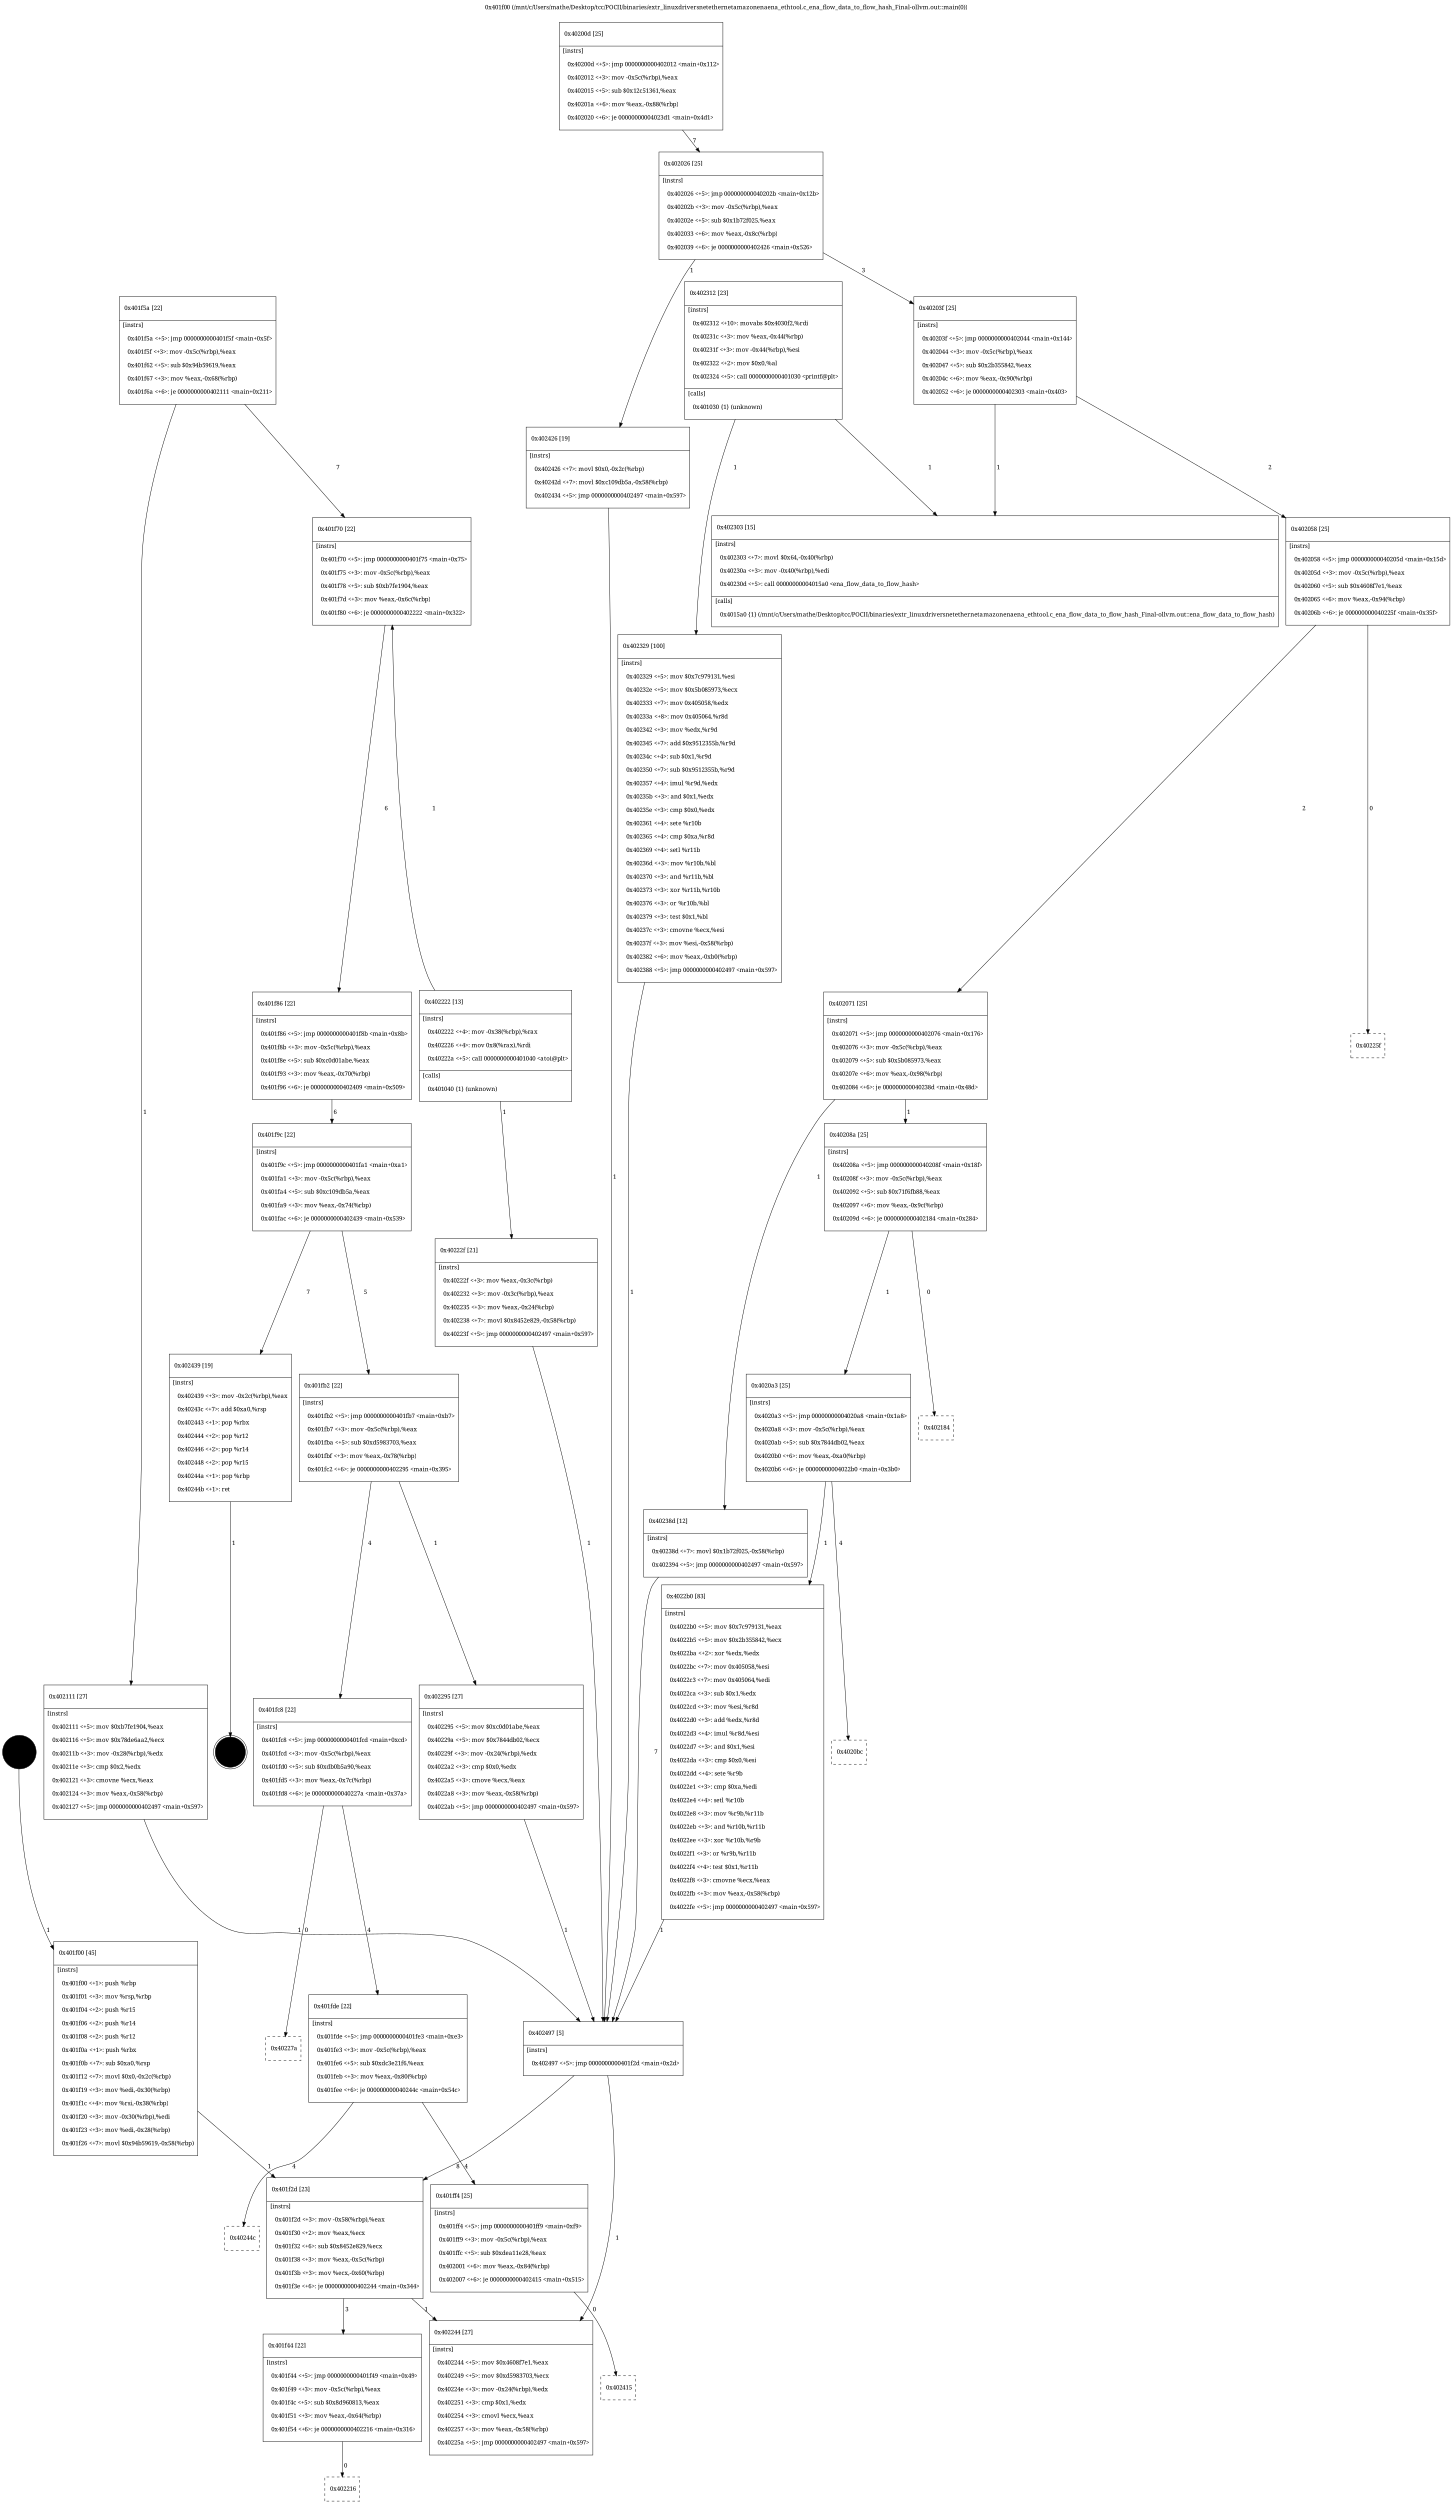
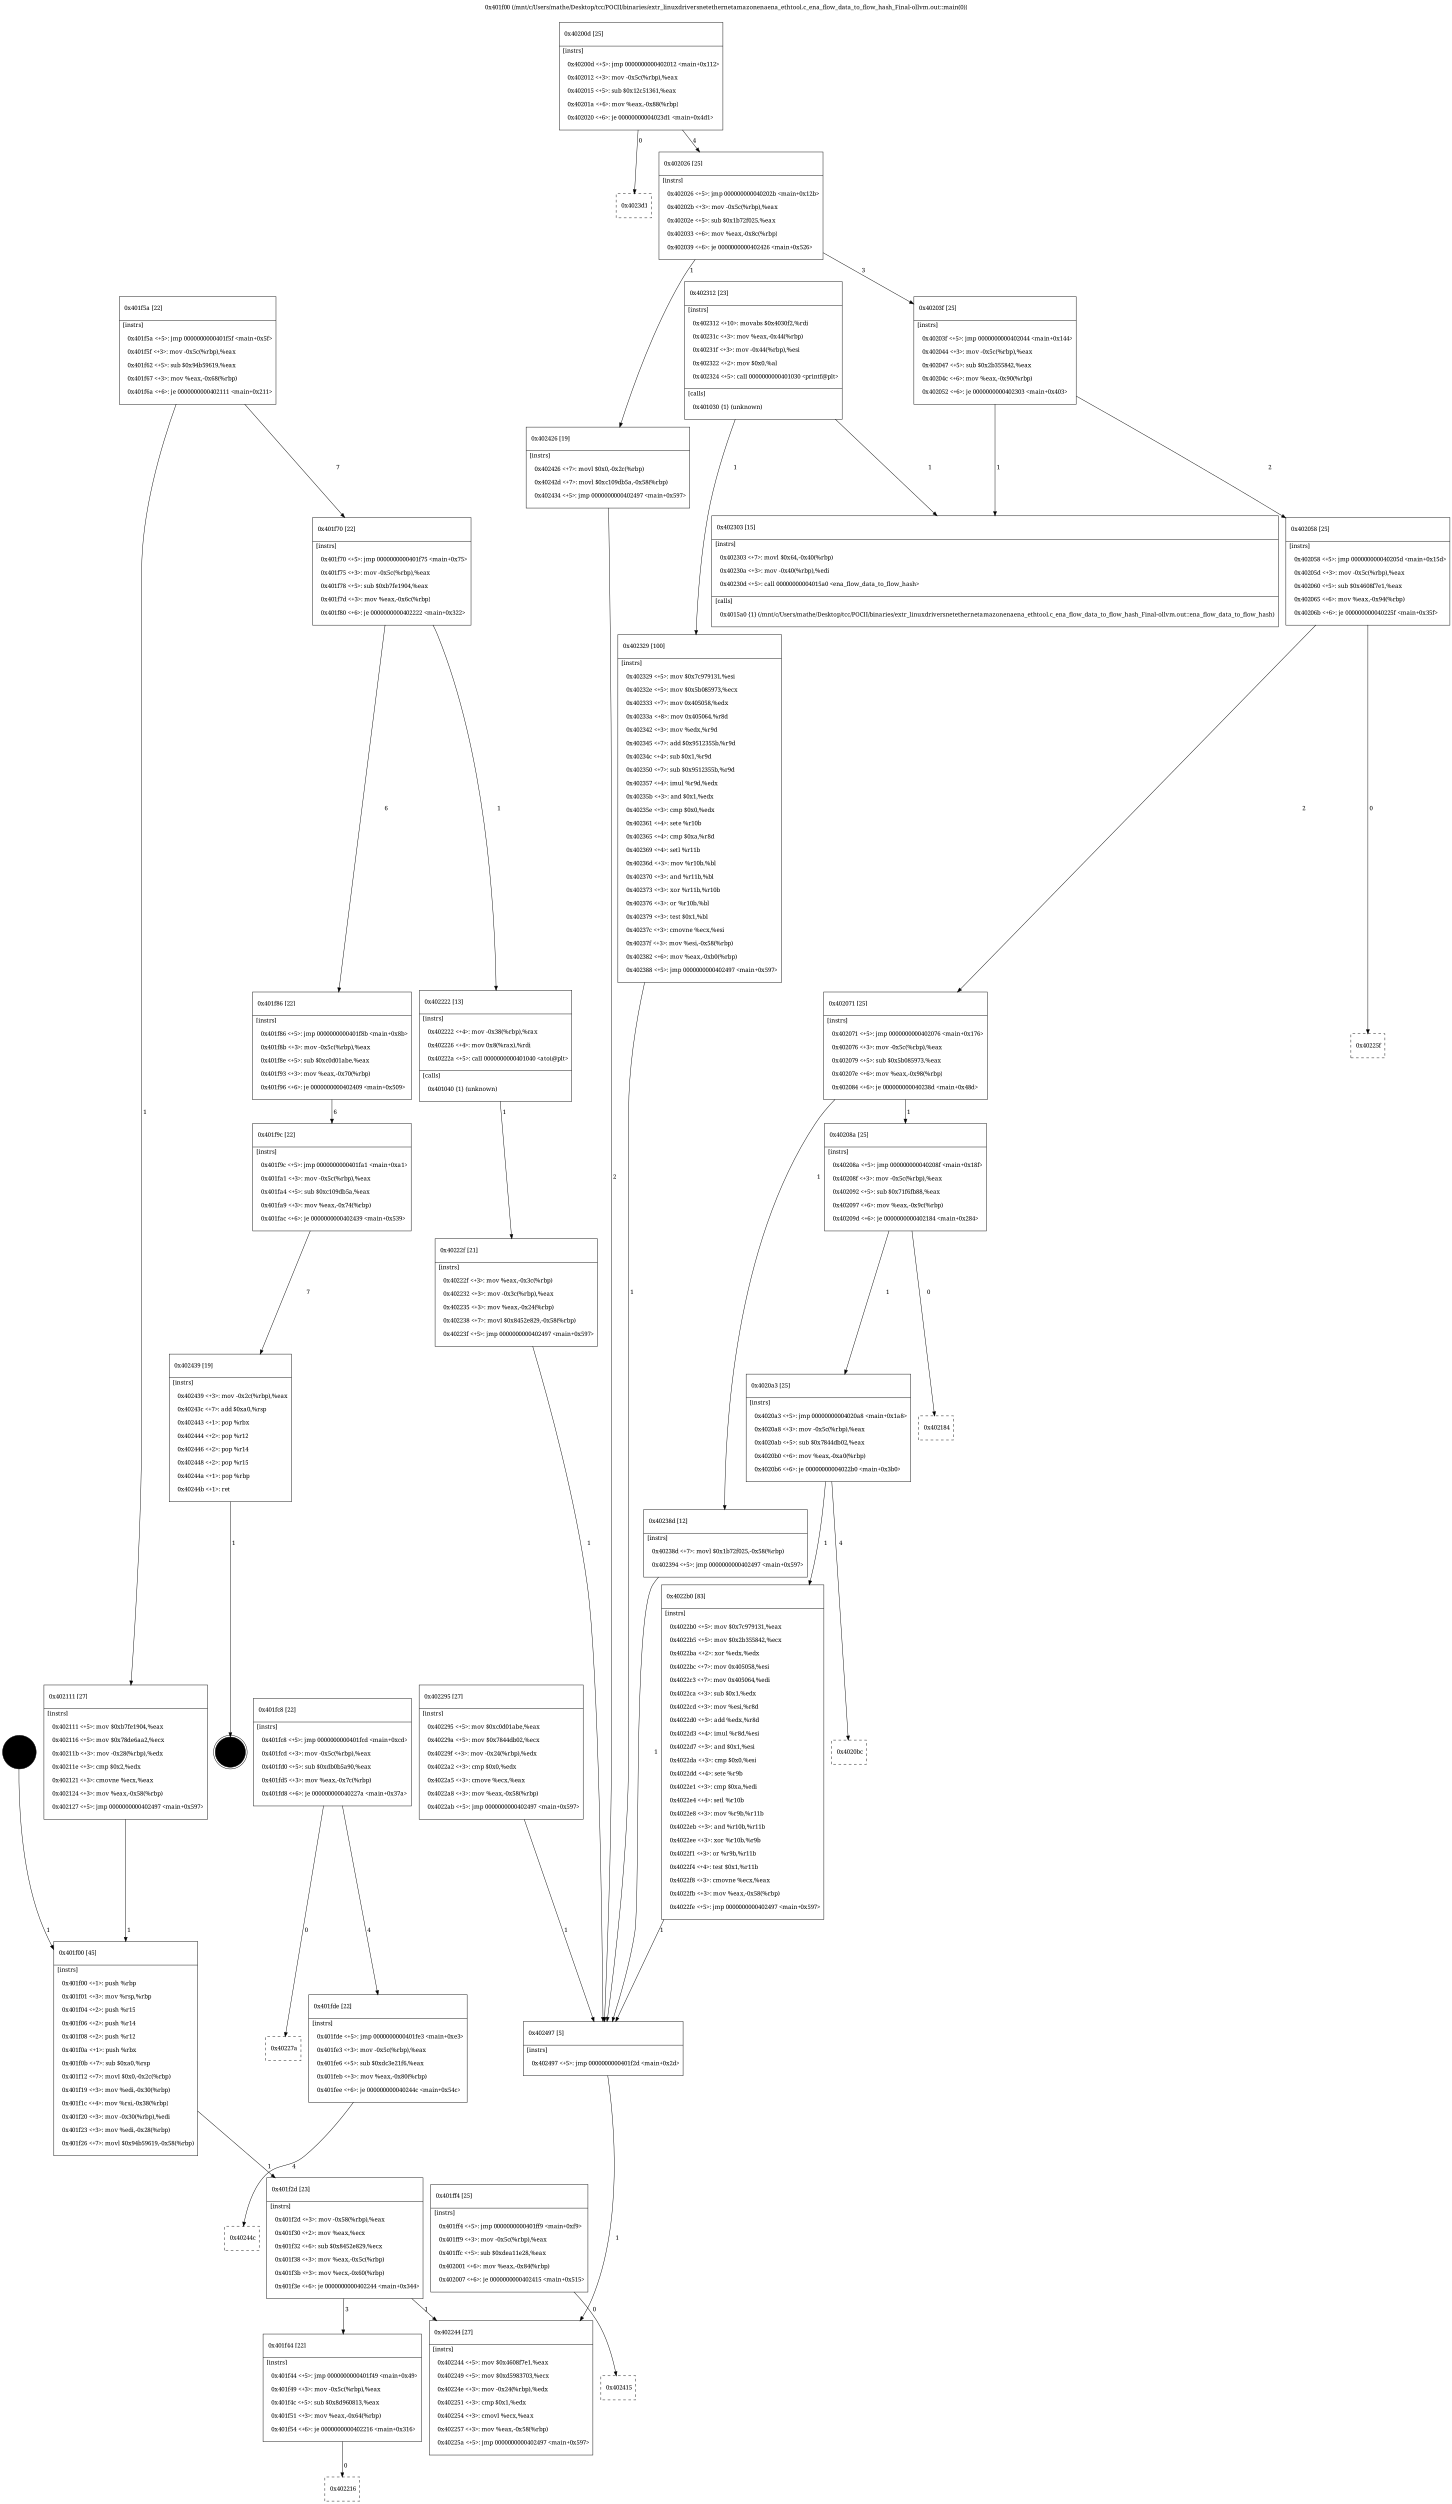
(694, 141) -> (694, 141)
none -> (634, 206)
(401, 812) -> (481, 802)
(614, 1177) -> (614, 1177)
(379, 1428) -> none
(655, 1752) -> (655, 1752)
(345, 1934) -> (126, 1878)
(504, 2133) -> none
(447, 2142) -> none
